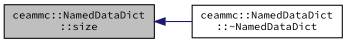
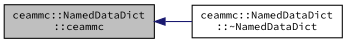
(79, 22) -> (79, 22)
